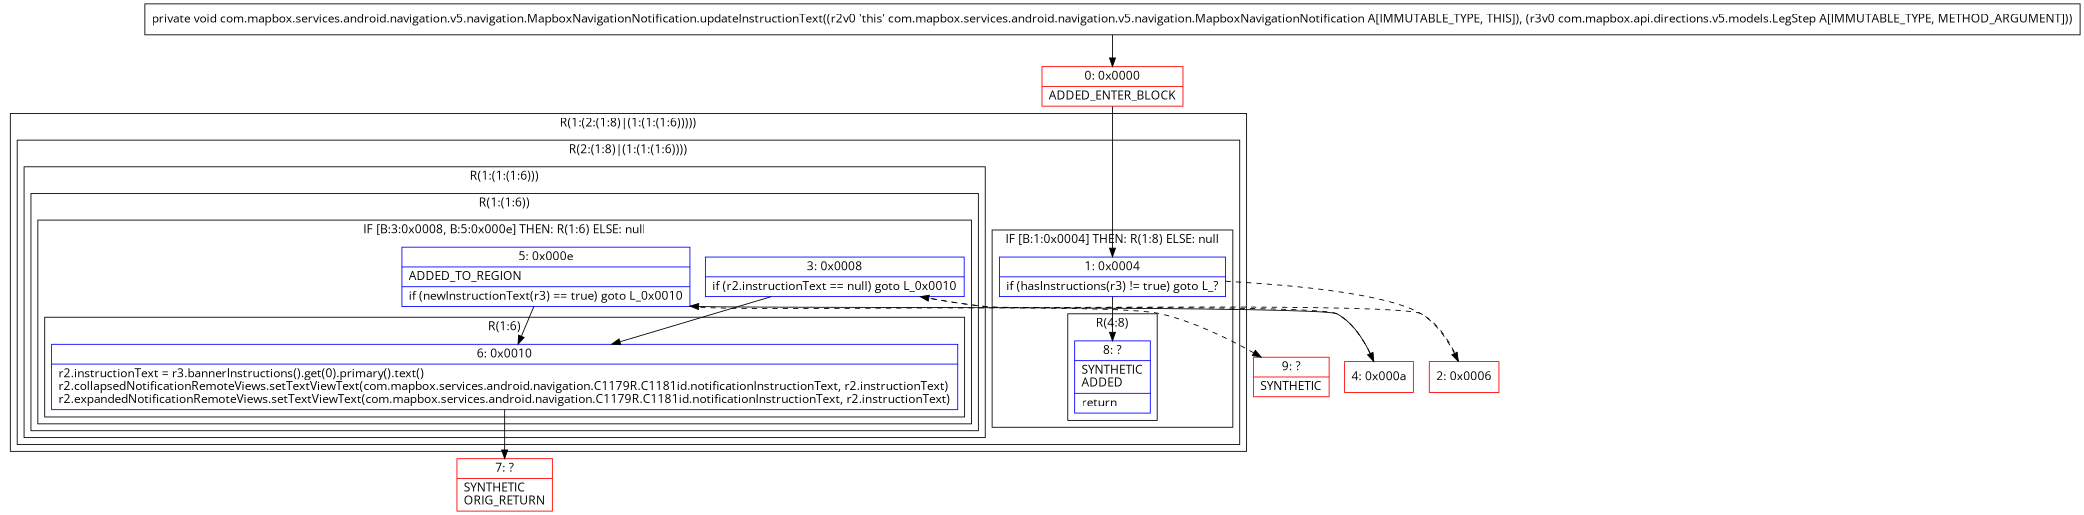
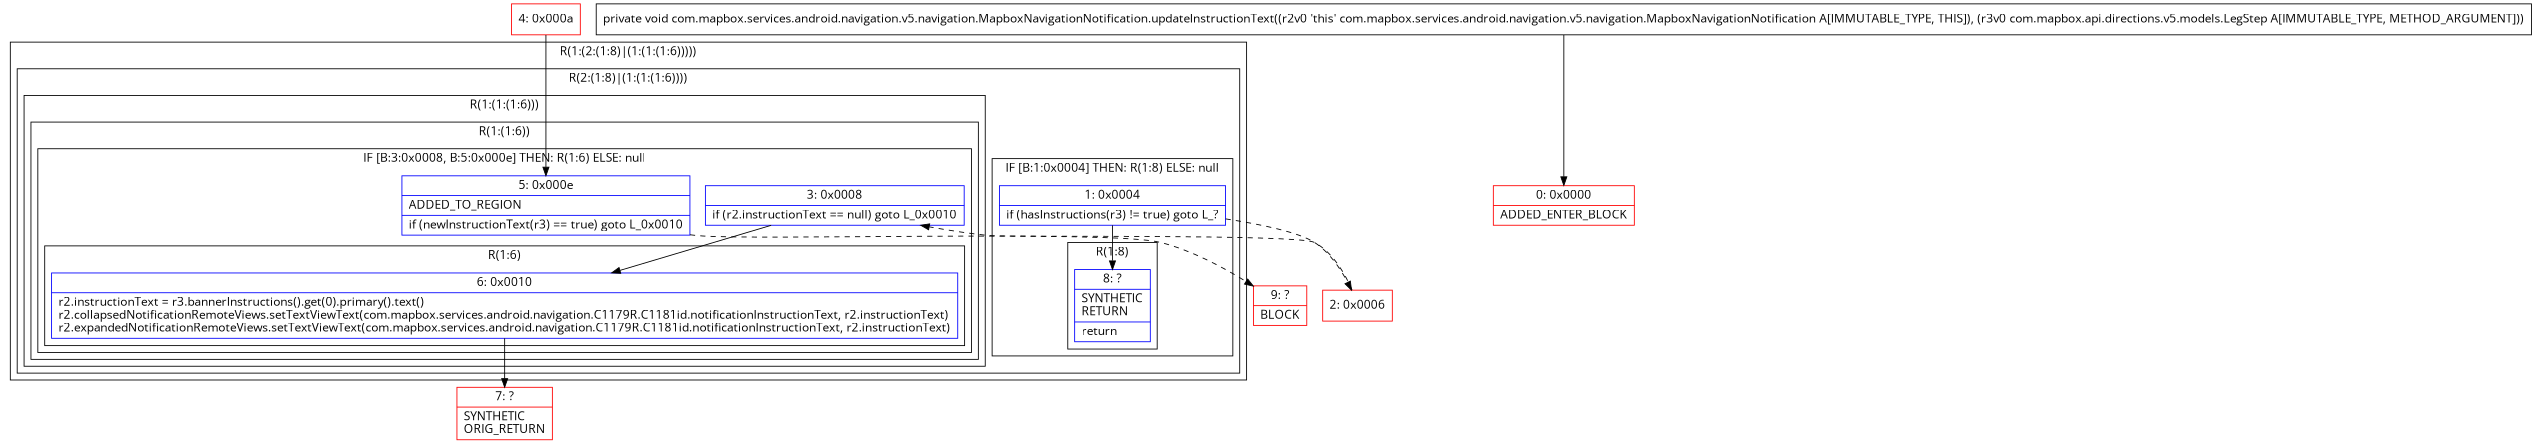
(1112, 177) -> none
(1155, 308) -> none
(527, 323) -> none
(1112, 324) -> (1112, 252)
(1103, 383) -> (1105, 312)
(1291, 386) -> (1280, 315)
